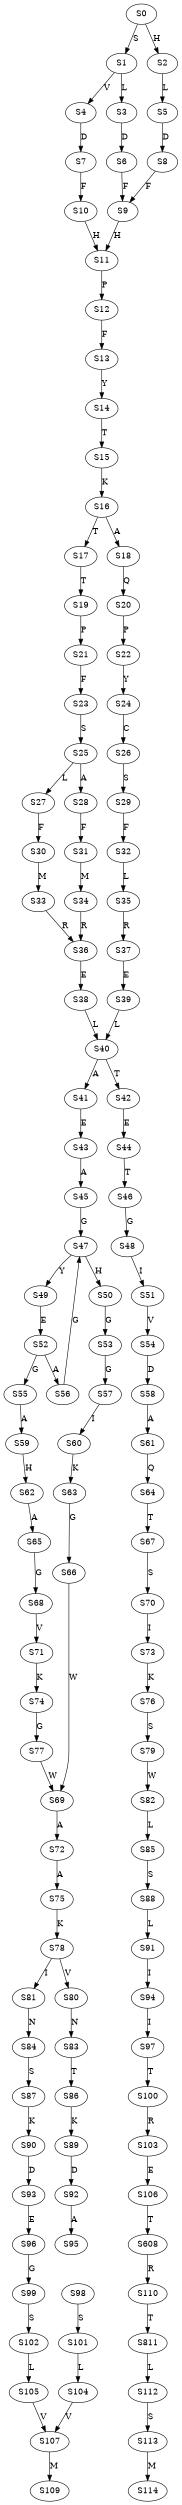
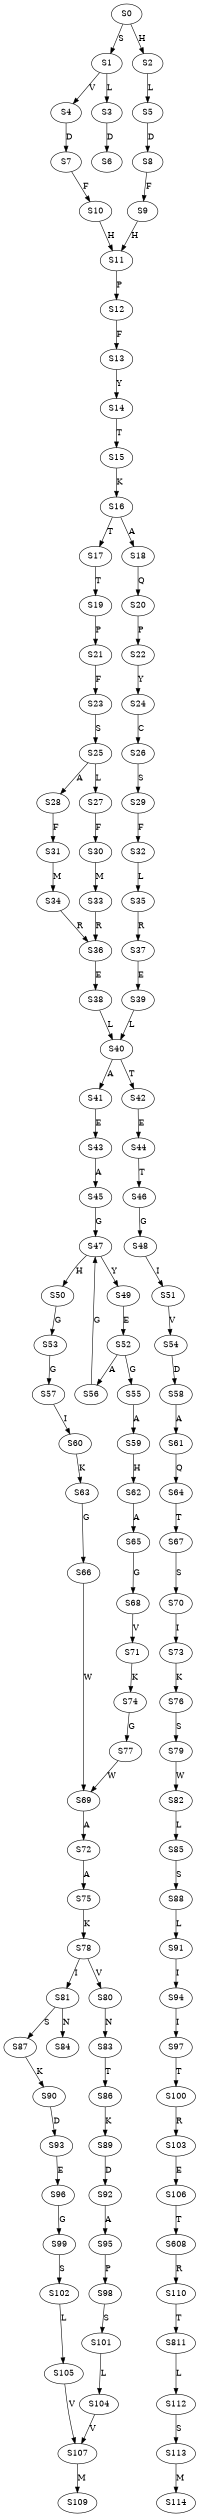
(122, 184) -> none
(29, 2069) -> (43, 2021)
none -> (105, 2266)
